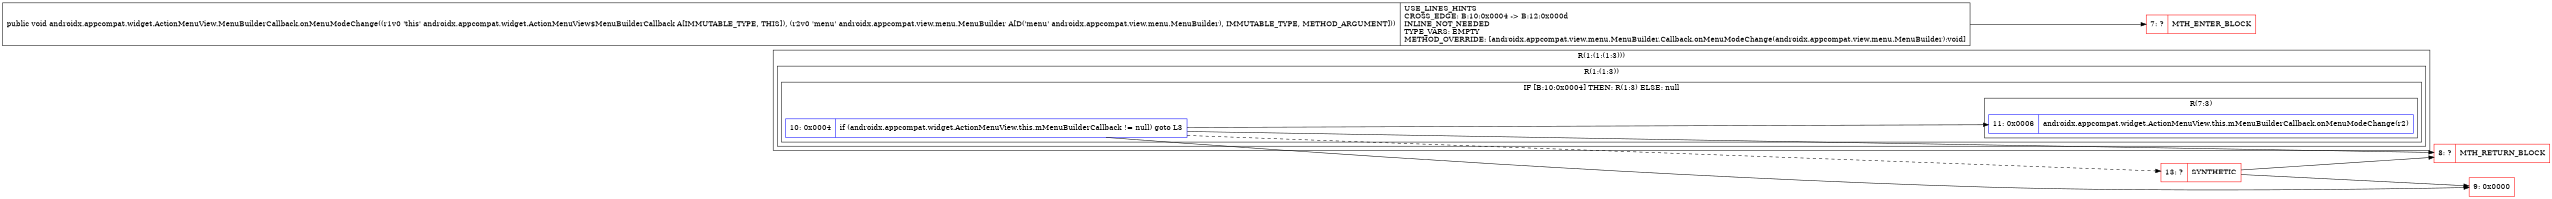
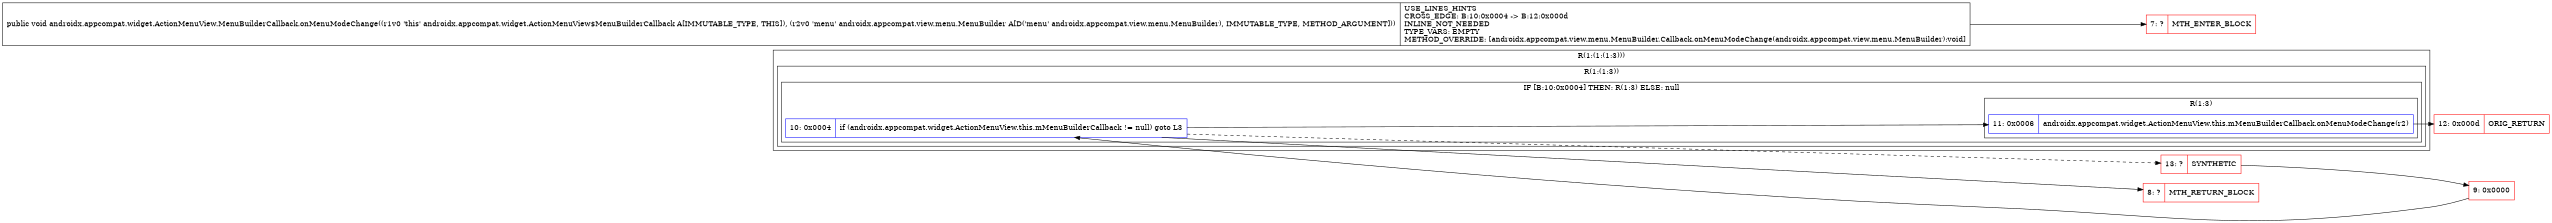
(2201, 104) -> (2201, 104)
none -> (2492, 124)
(2335, 164) -> none
(1784, 179) -> (1774, 196)
